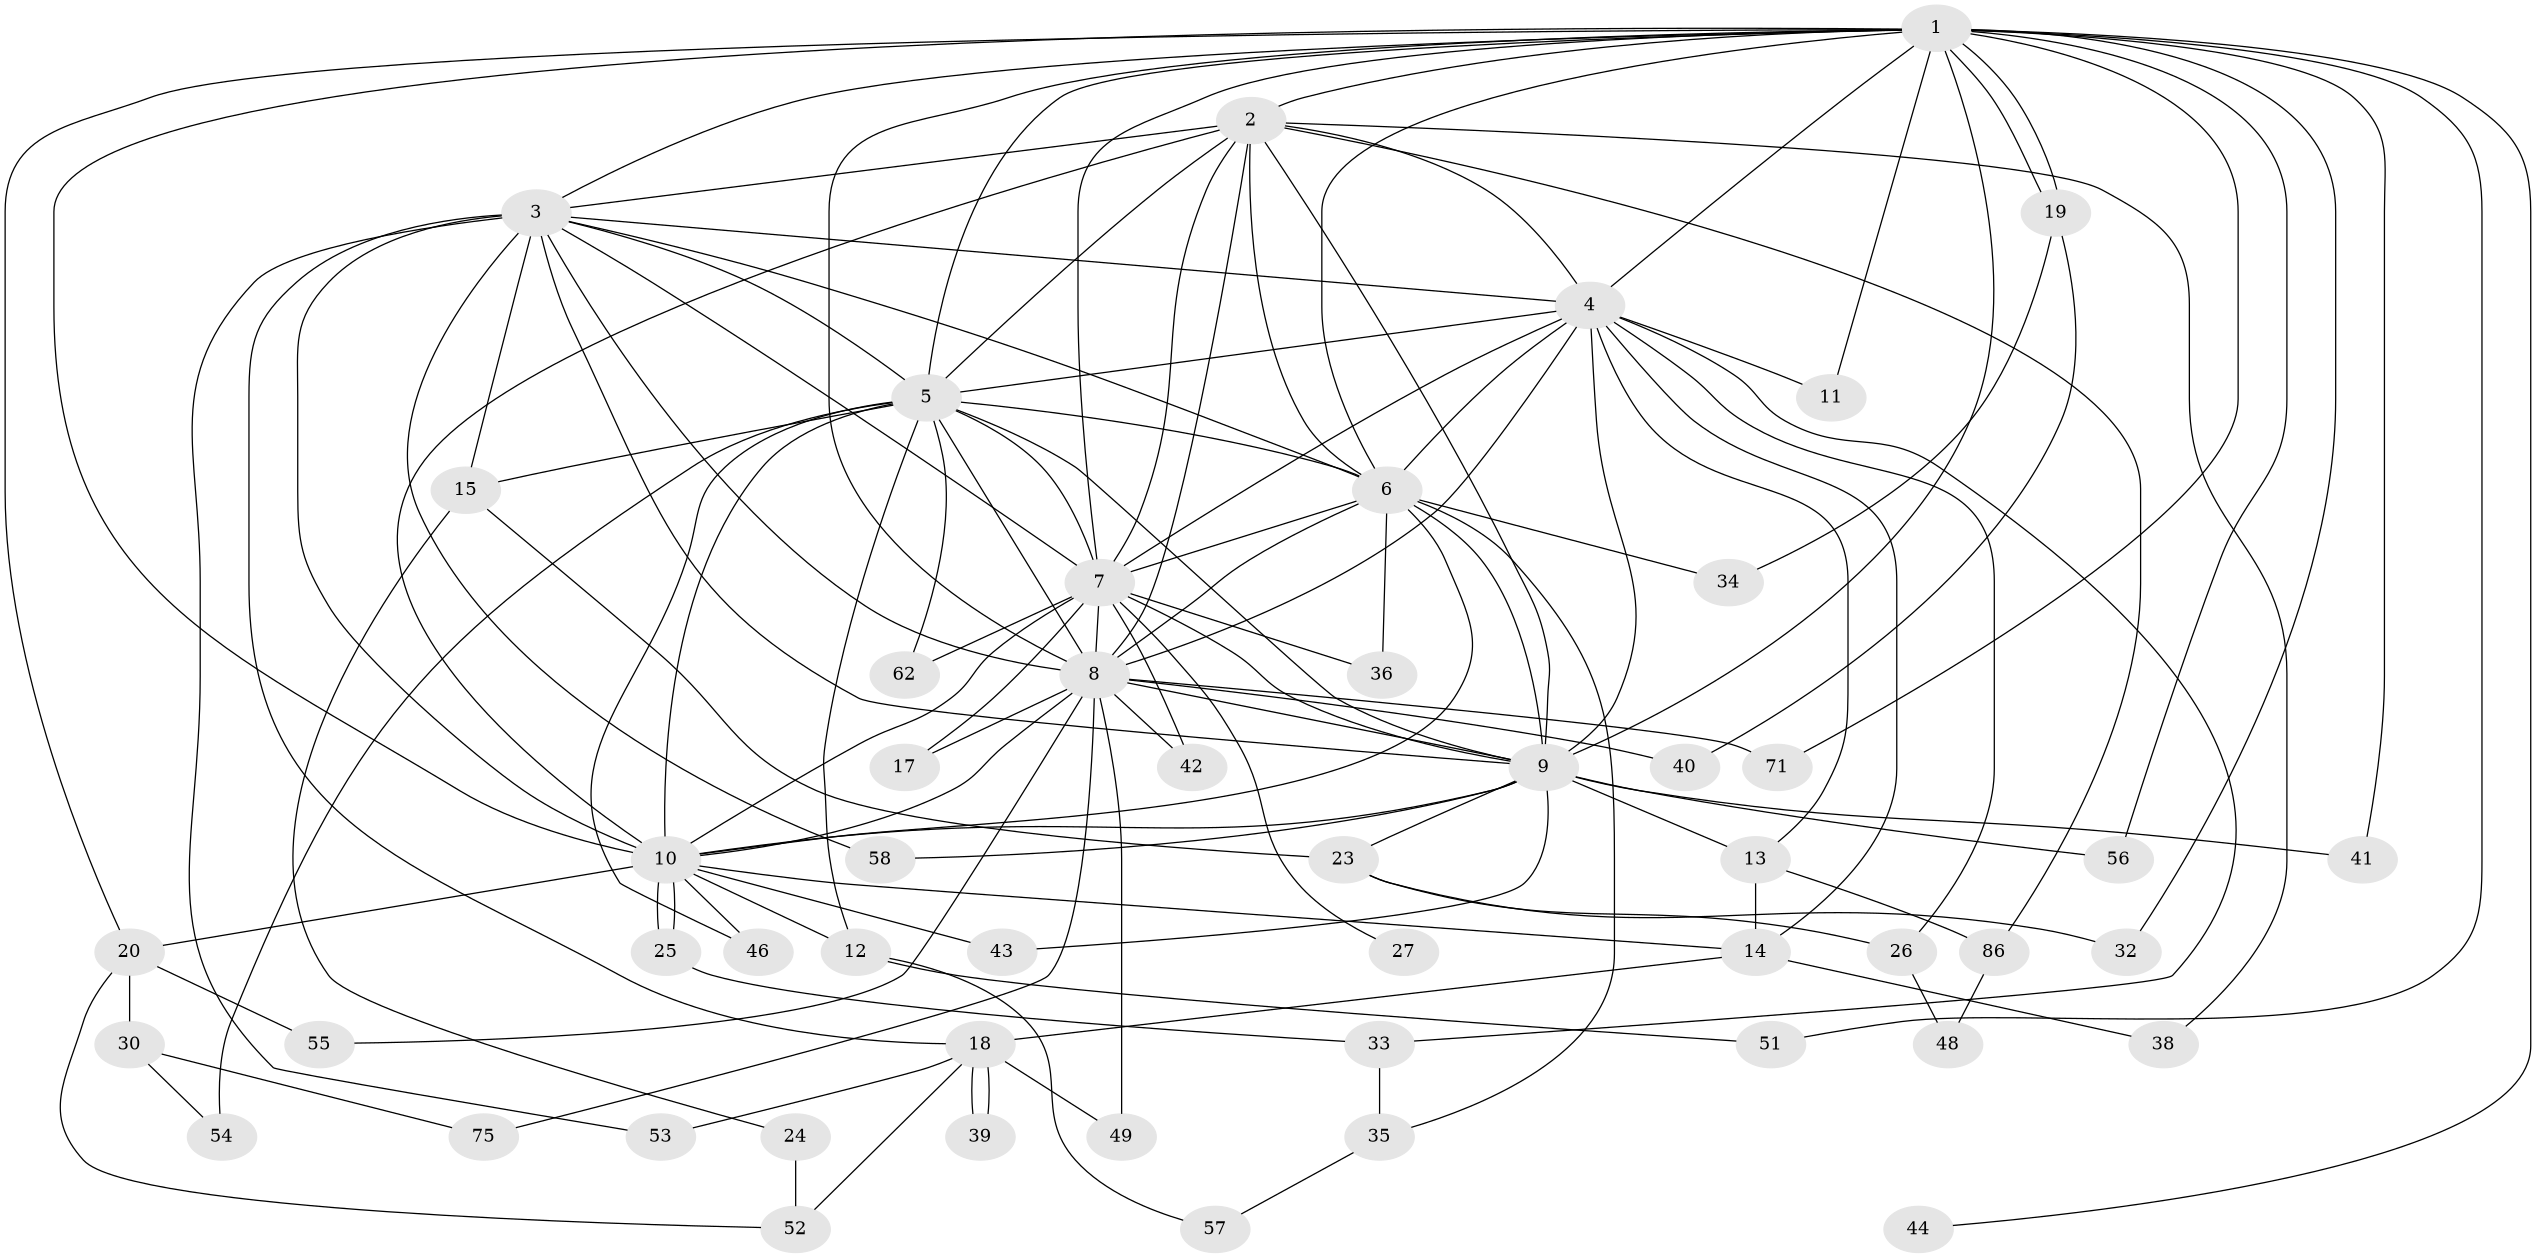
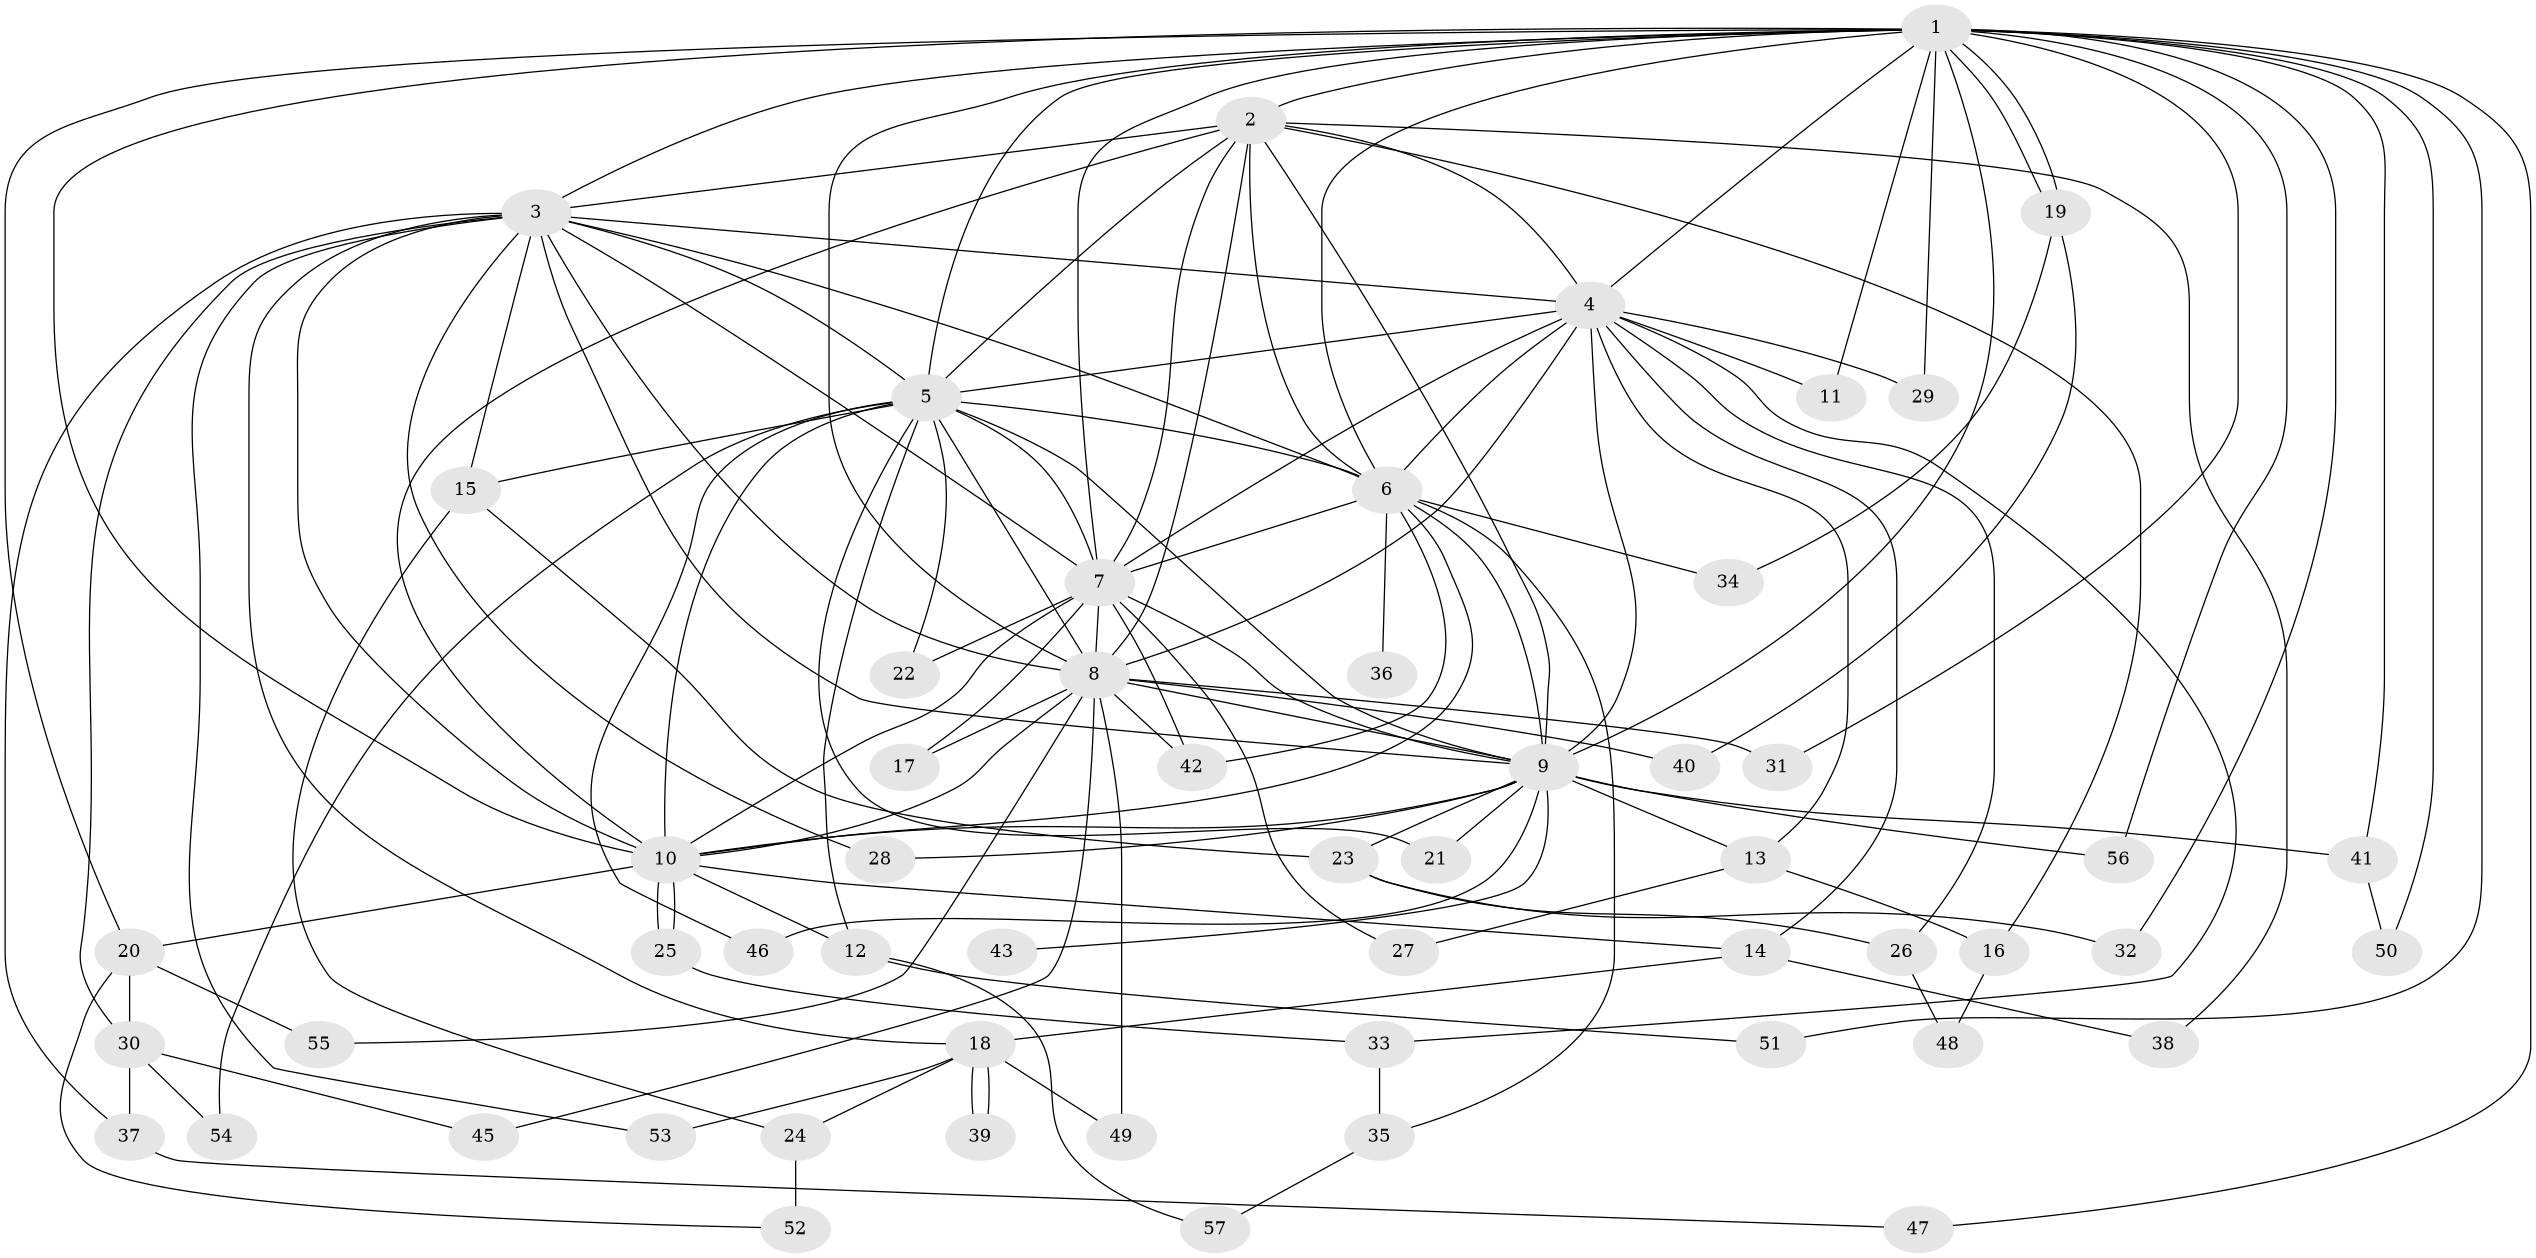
none -> (1924, 398)
none -> (102, 498)
(1232, 571) -> (1429, 696)
(1247, 631) -> none
(905, 675) -> (905, 675)
(1777, 767) -> (1777, 767)
(880, 860) -> (880, 860)
none -> (1436, 860)
(827, 904) -> none
(712, 906) -> (1191, 924)
(1756, 906) -> (1587, 904)
(1994, 952) -> (1994, 952)
none -> (2387, 952)
none -> (130, 1137)
(484, 1137) -> (484, 1137)
(888, 1137) -> (888, 1091)
(1919, 1229) -> (1919, 1229)
